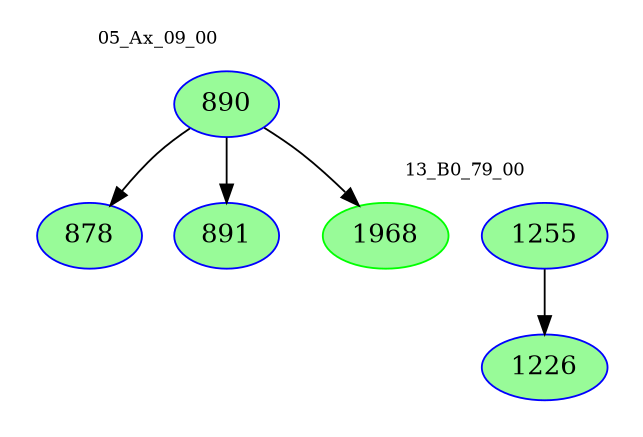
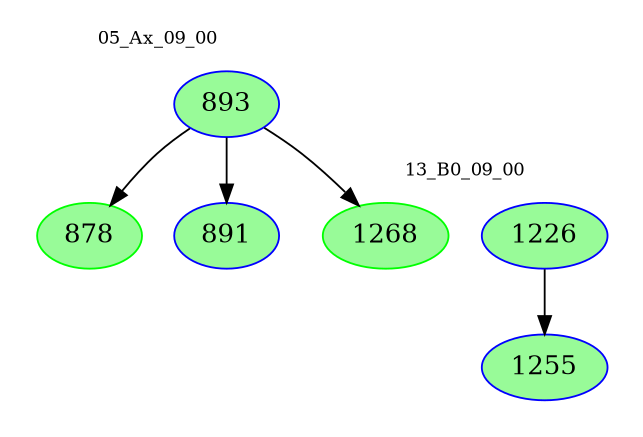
(227, 104) -> (227, 104)
(465, 171) -> (465, 171)
(90, 236) -> (90, 236)
(386, 236) -> (386, 236)
(545, 293) -> (545, 293)
